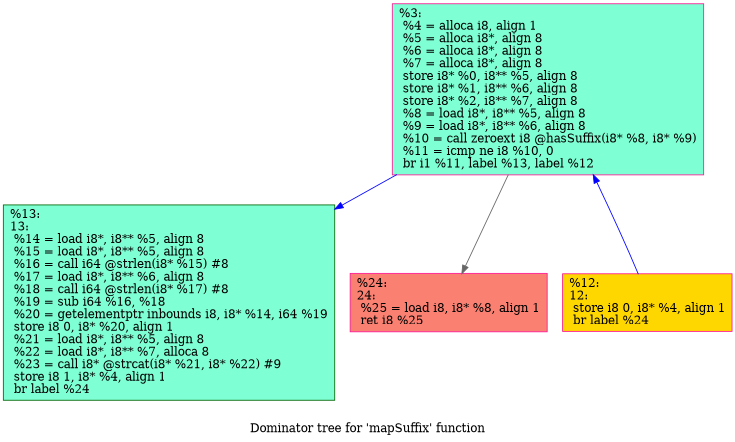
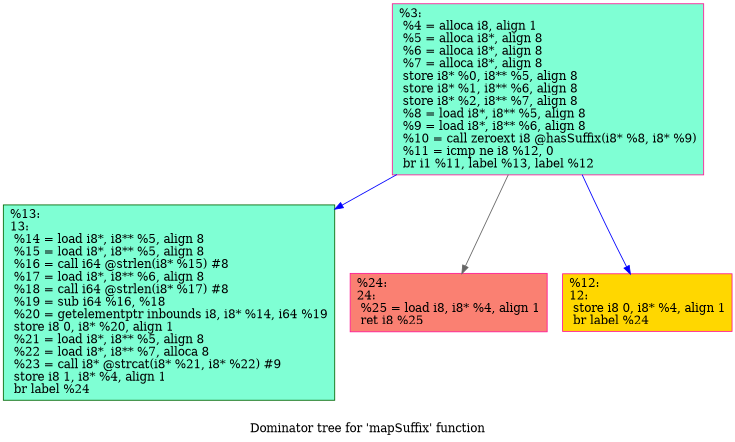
(477, 152) -> (477, 152)
(618, 228) -> (604, 221)
(449, 308) -> (449, 308)
